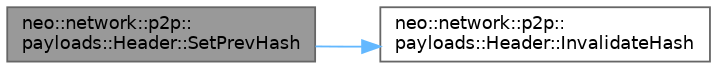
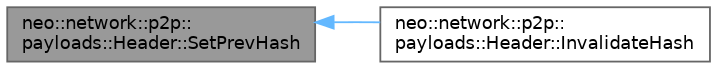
(339, 47) -> (357, 22)
